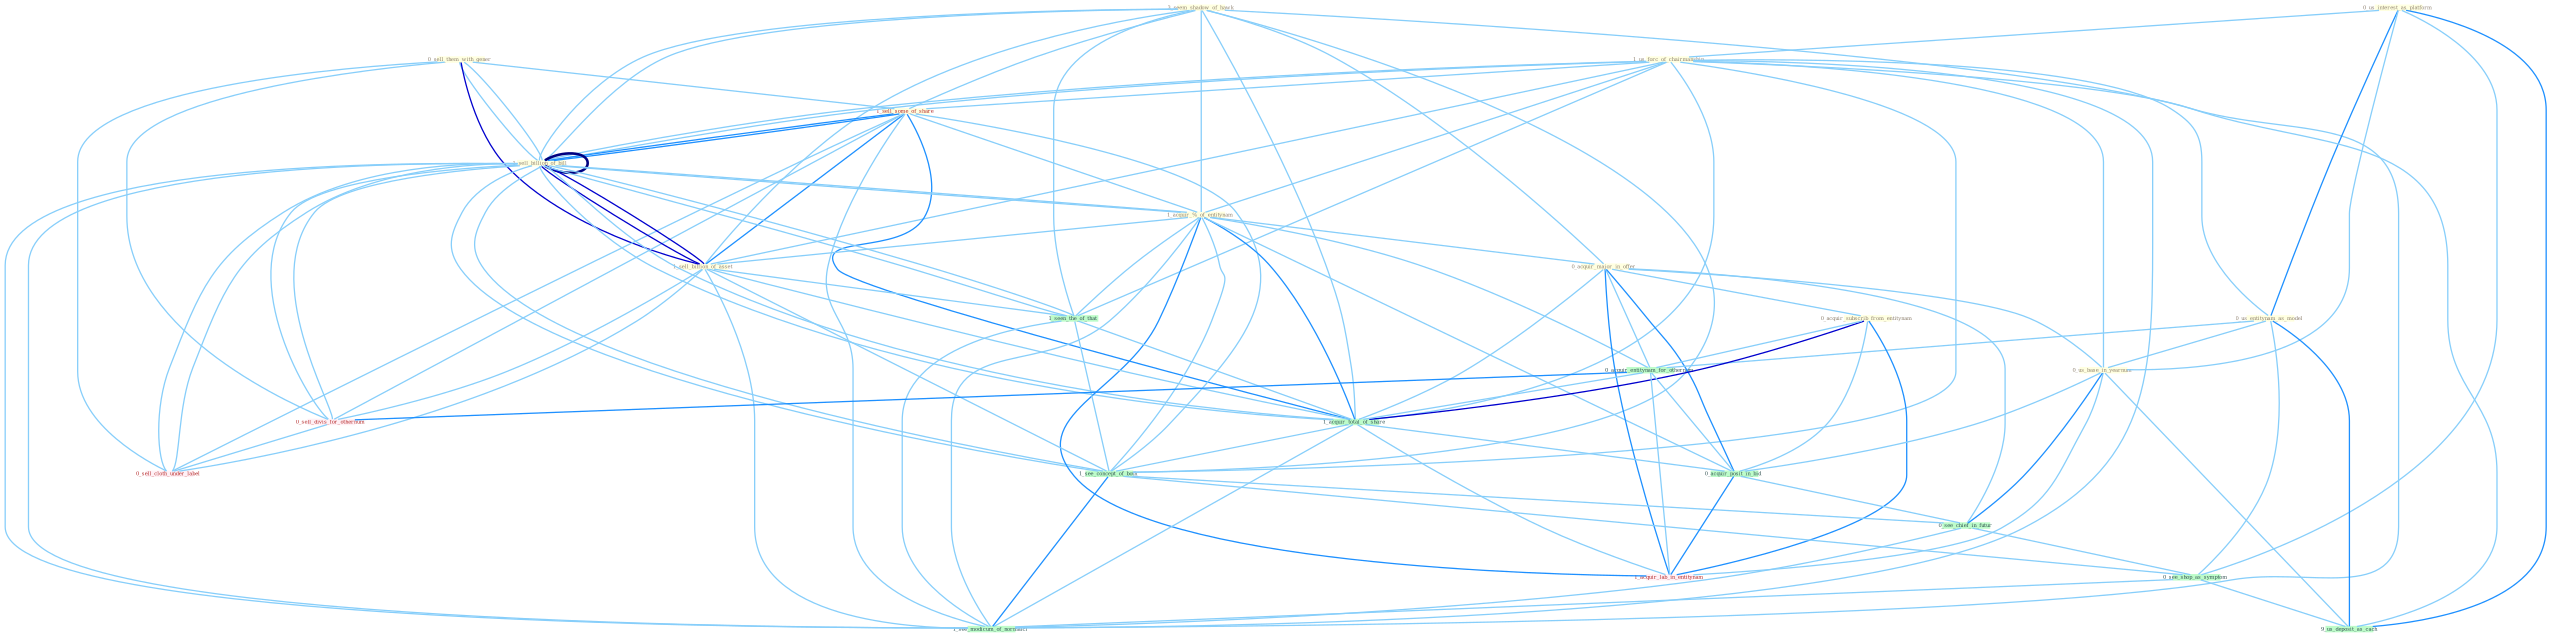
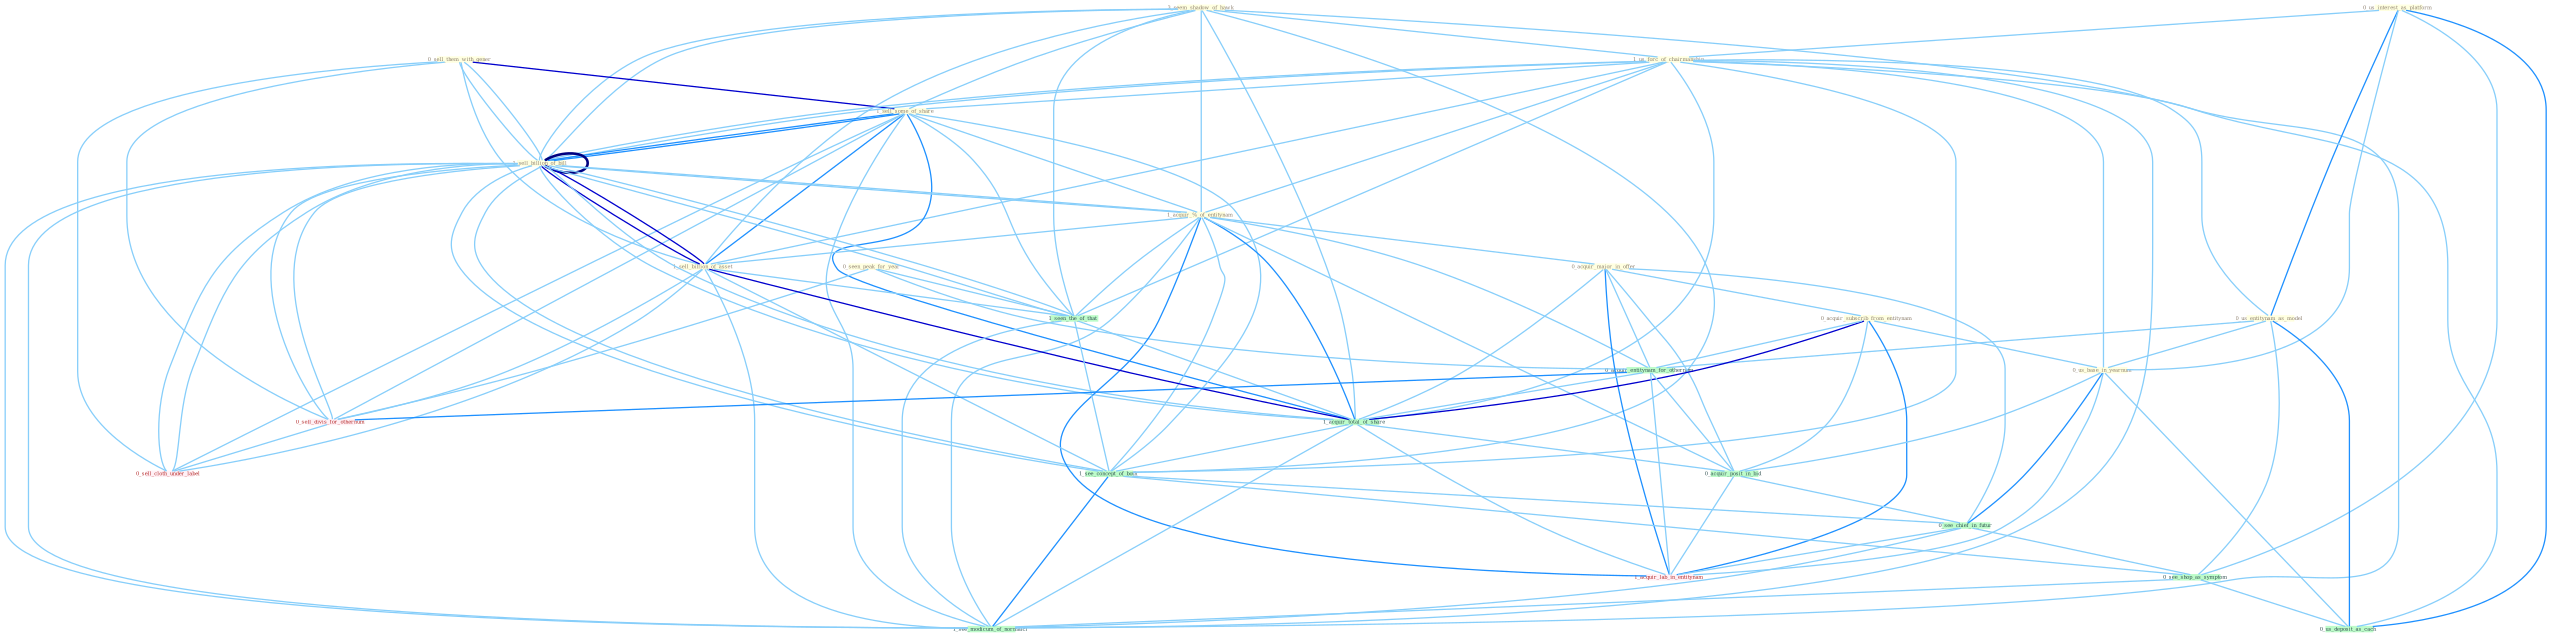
(684, 85) -> (684, 85)
(1411, 105) -> (1436, 34)
(906, 111) -> (906, 111)
(546, 199) -> (546, 199)
none -> (1005, 210)
none -> (872, 267)
(1886, 290) -> (2008, 349)
(1012, 345) -> (1012, 345)
(1676, 353) -> (1676, 353)
(1705, 521) -> (1705, 521)
none -> (1818, 551)
(2349, 629) -> (2349, 629)
